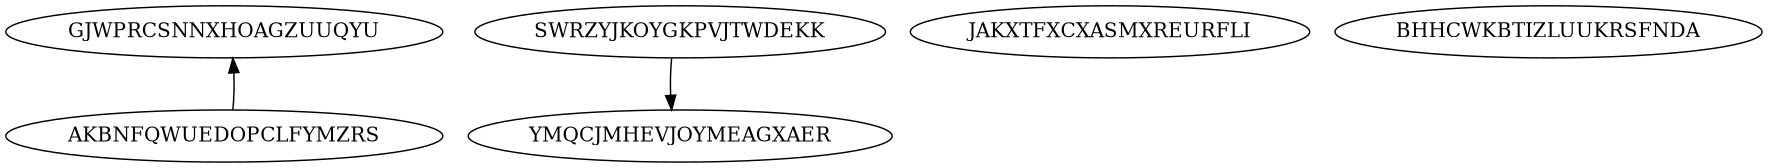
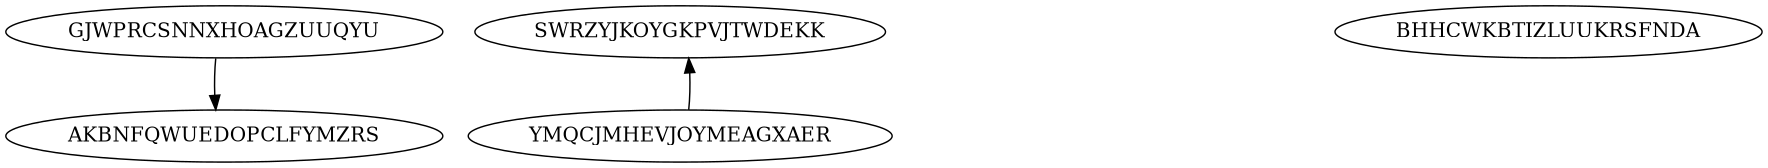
(1110, 32) -> none
(671, 77) -> (690, 91)
(234, 91) -> (215, 77)
